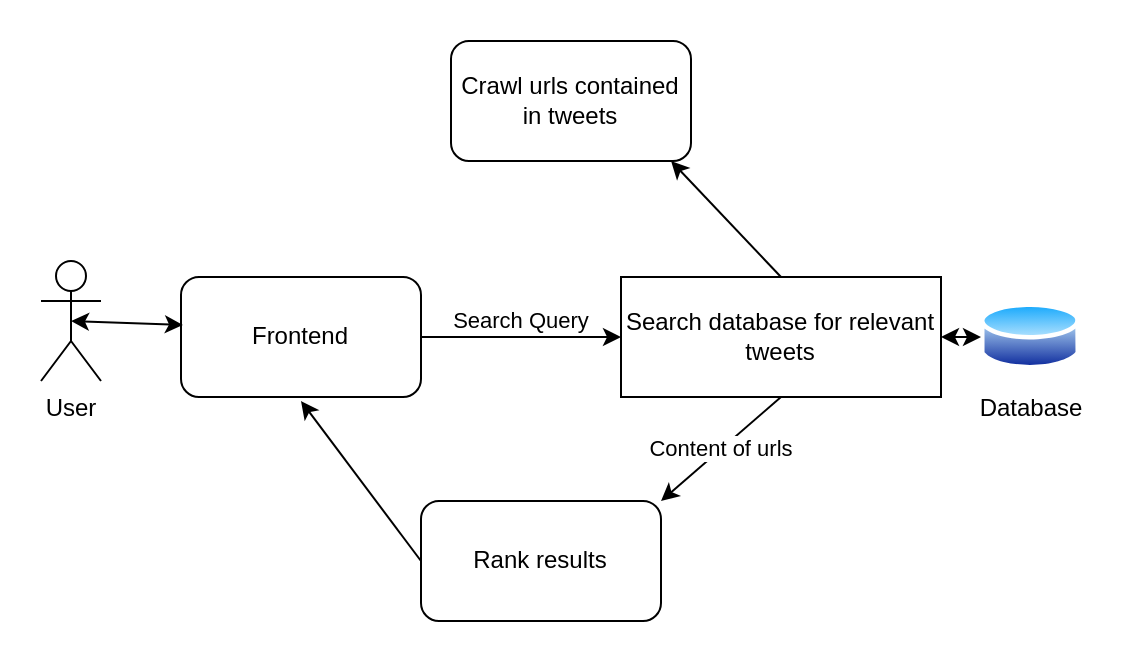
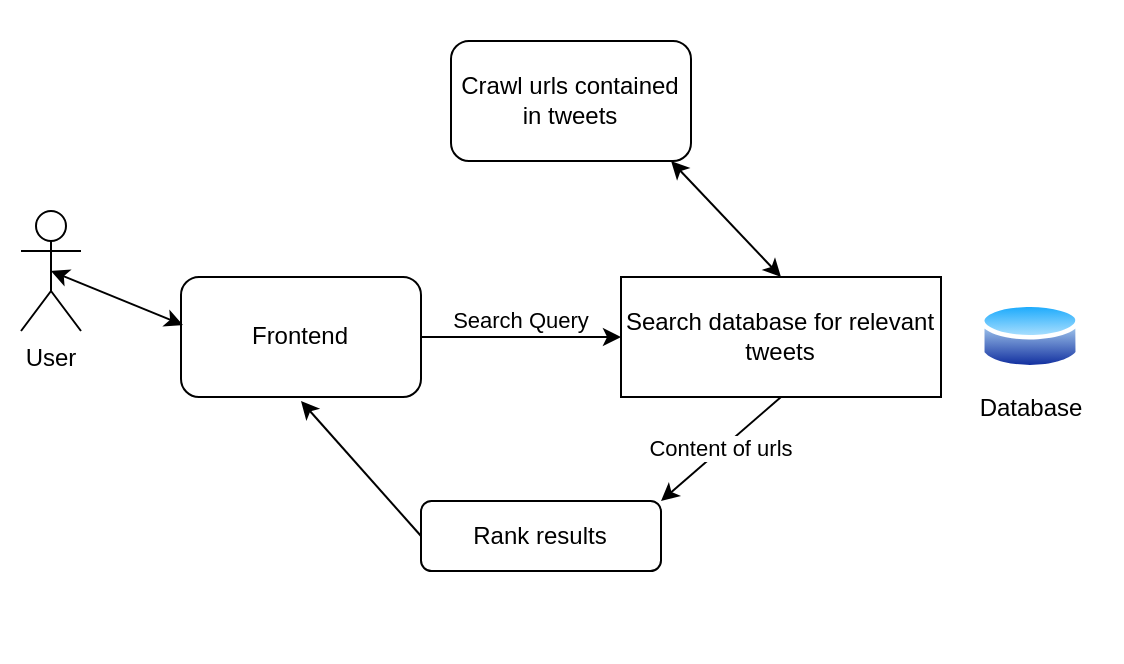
(774, 270) -> (771, 266)
(71, 321) -> (51, 271)
(961, 337) -> none
(541, 561) -> (541, 536)
